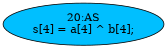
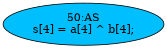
(84, 24) -> (84, 24)
